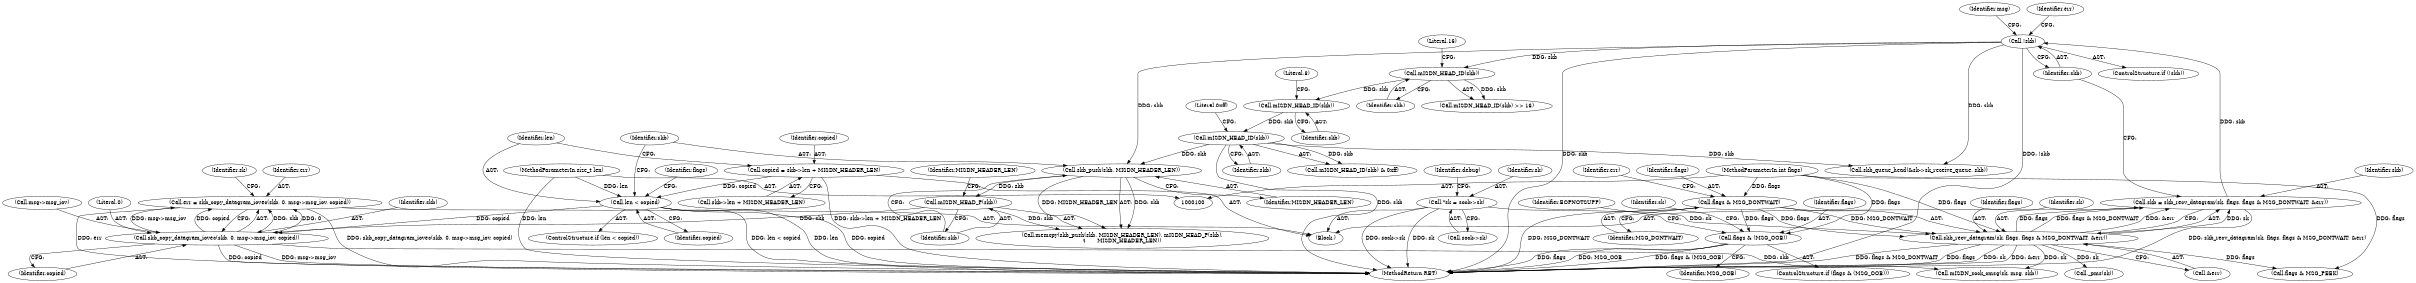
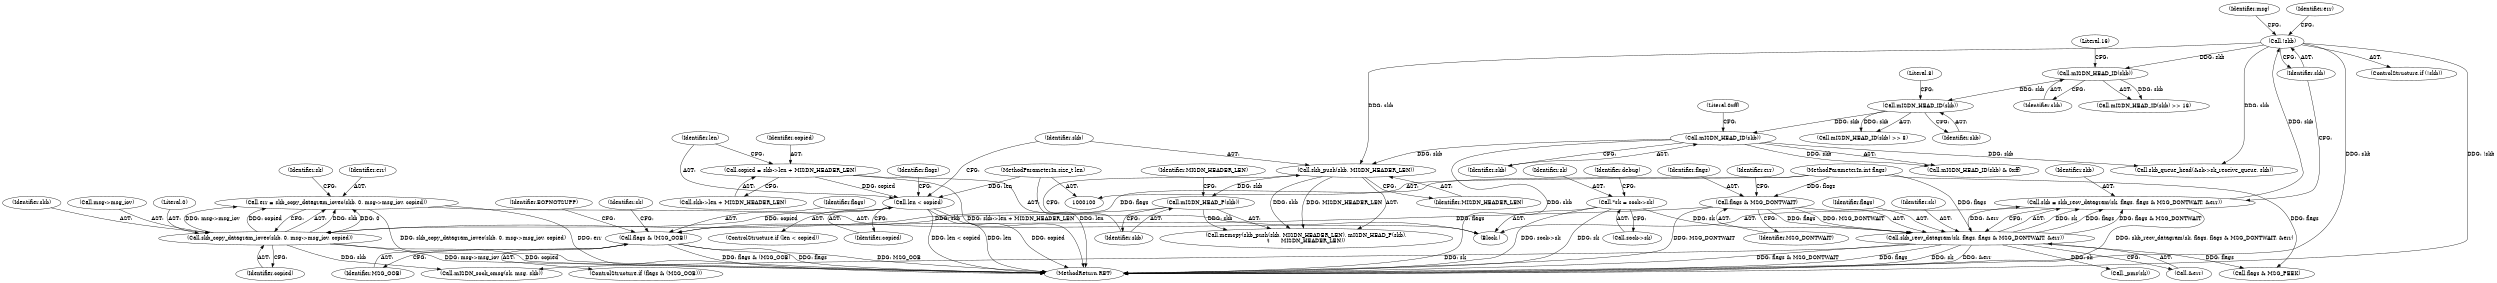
none -> (1863, 138)
none -> (496, 250)
